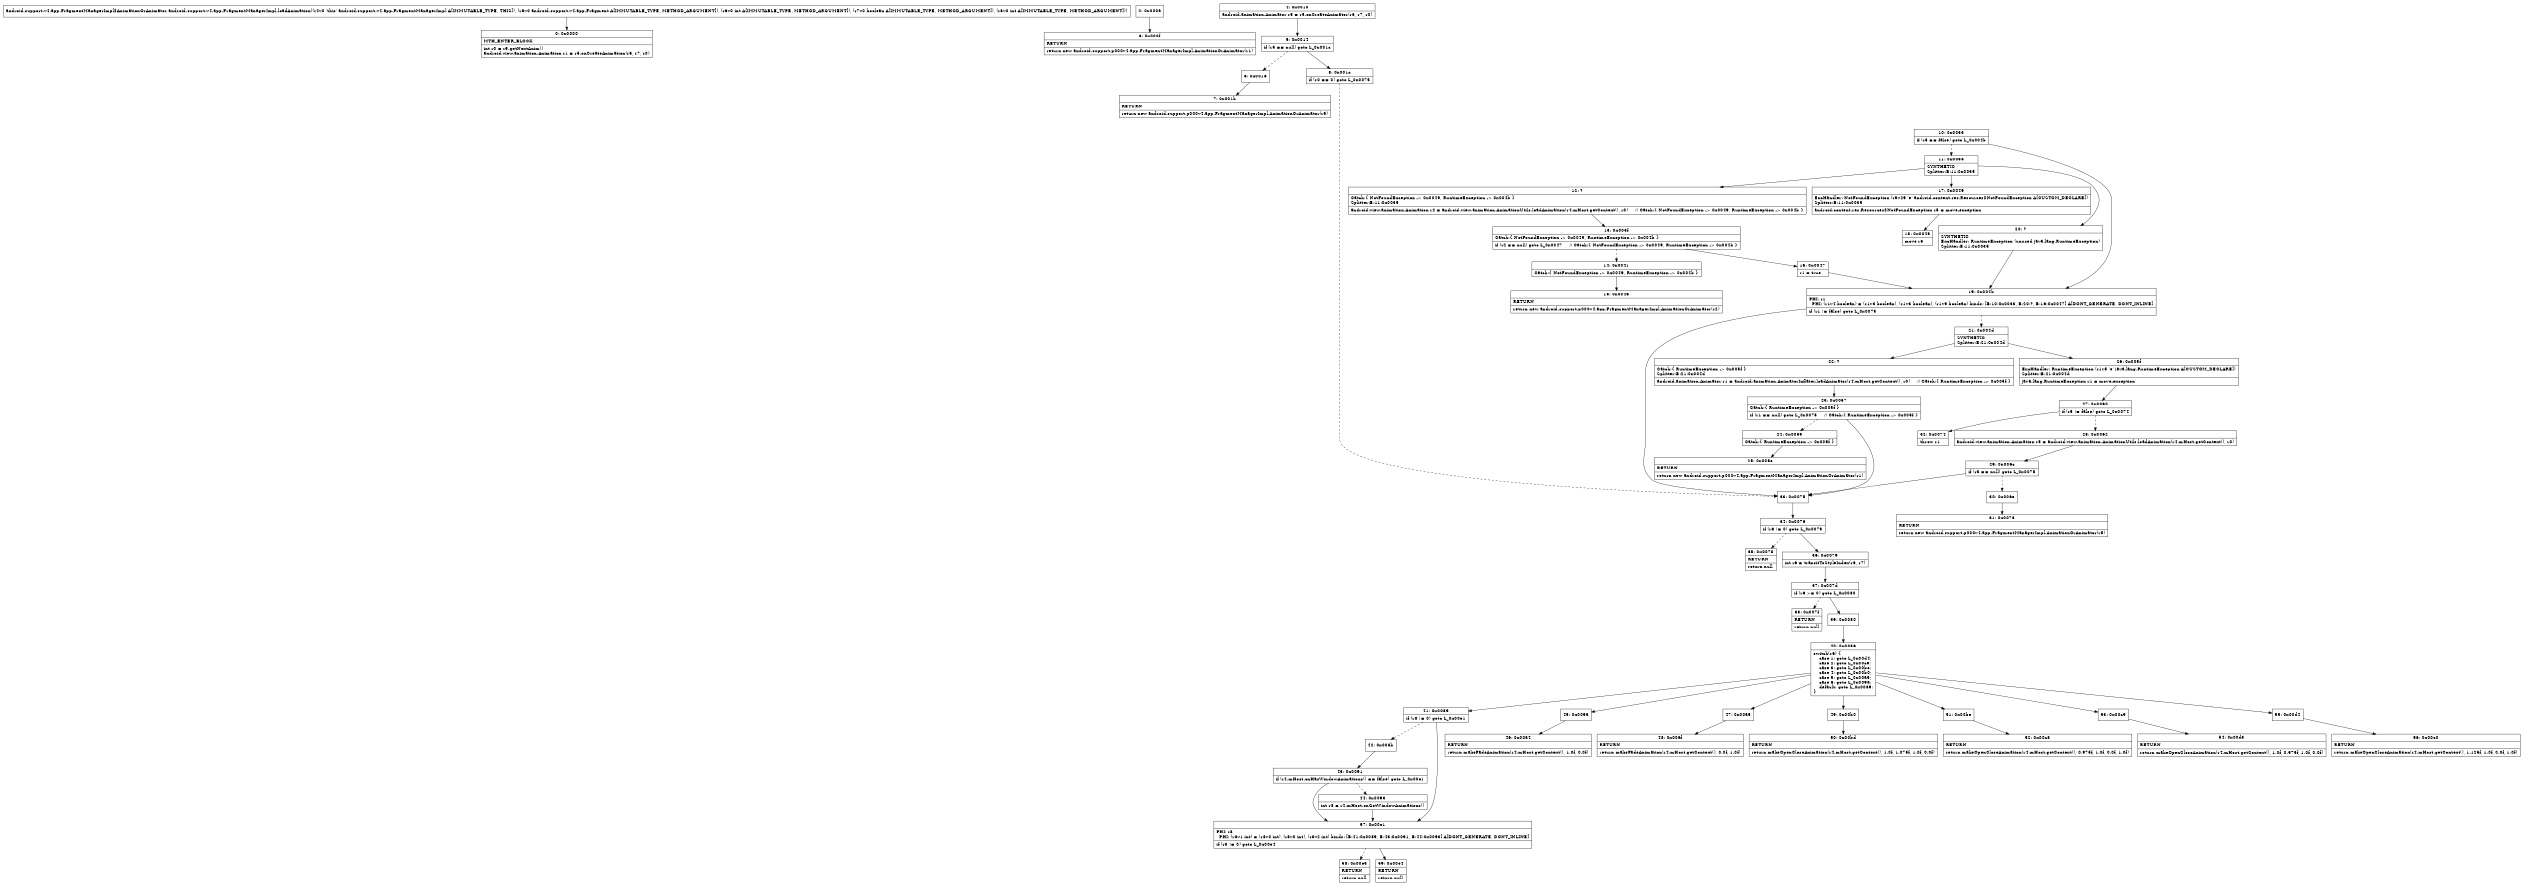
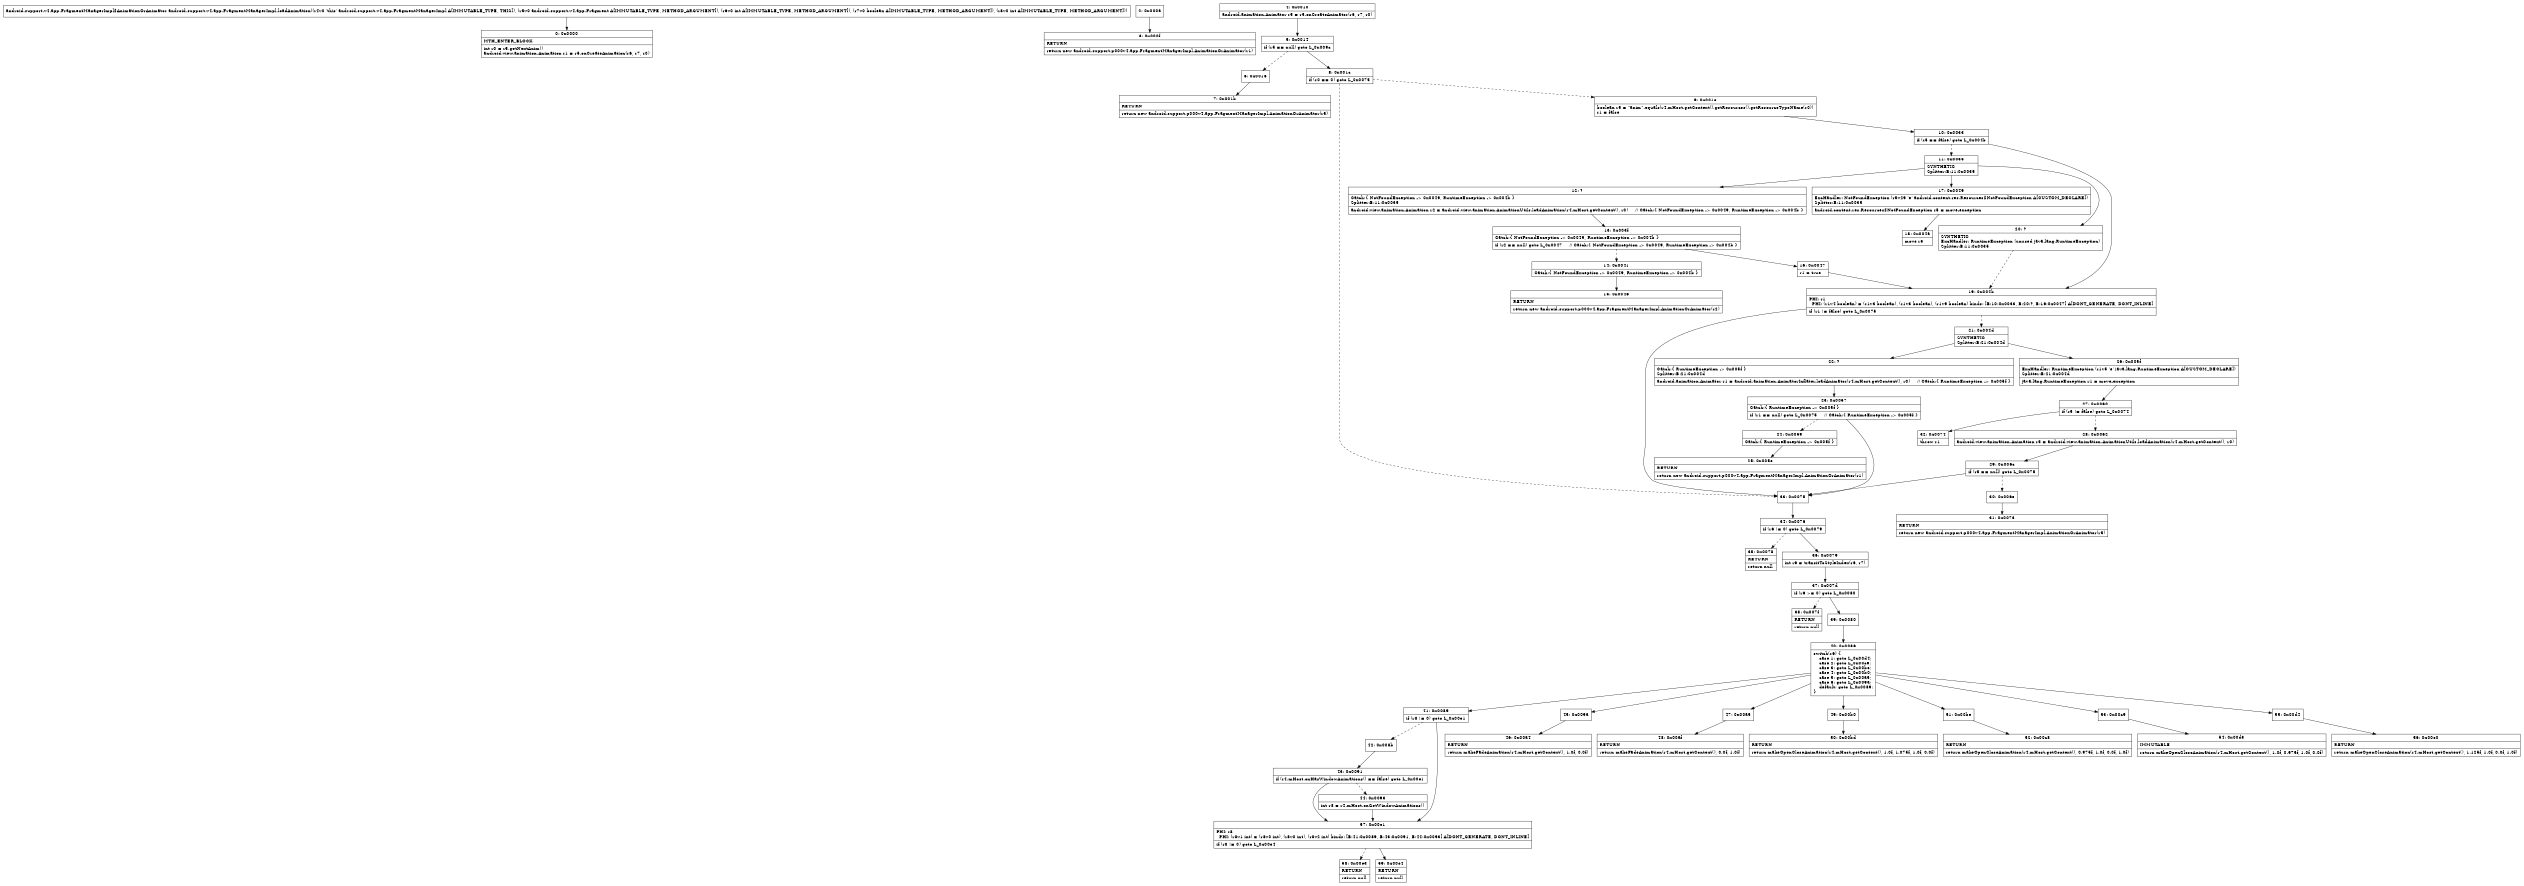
(1297, 47) -> (1297, 47)
none -> (1705, 107)
(2002, 268) -> (2002, 268)
(2150, 745) -> (2155, 745)
